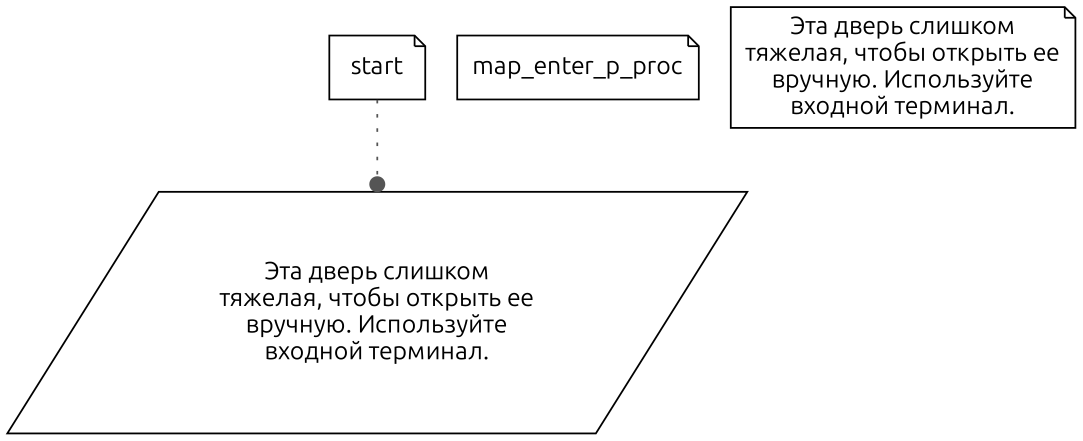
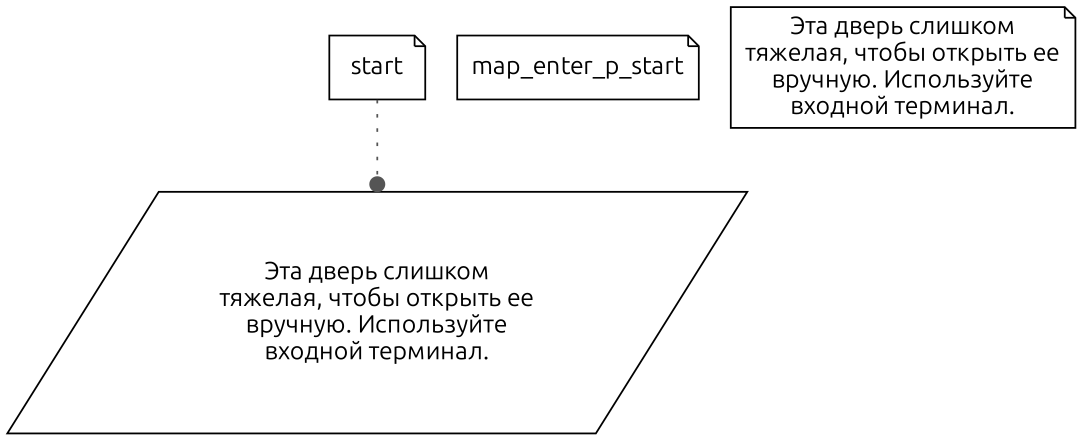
(578, 68) -> (578, 68)
